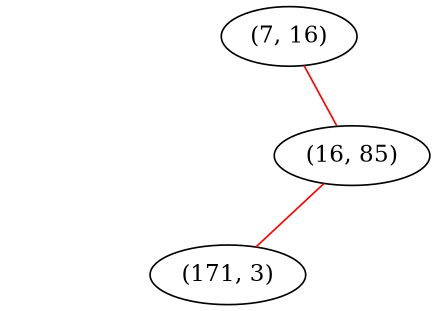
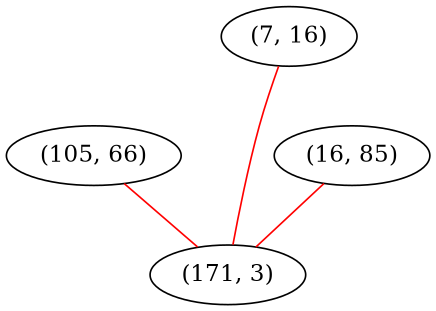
(320, 96) -> (252, 154)
none -> (94, 156)
